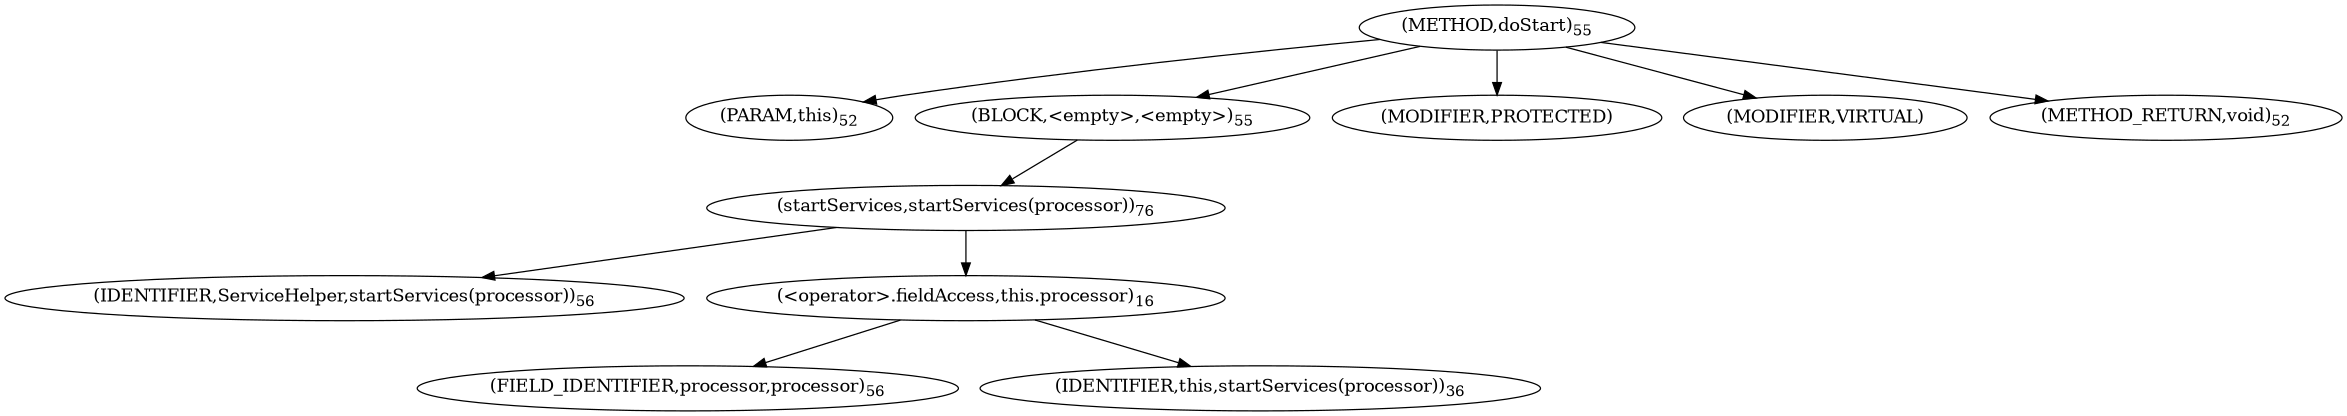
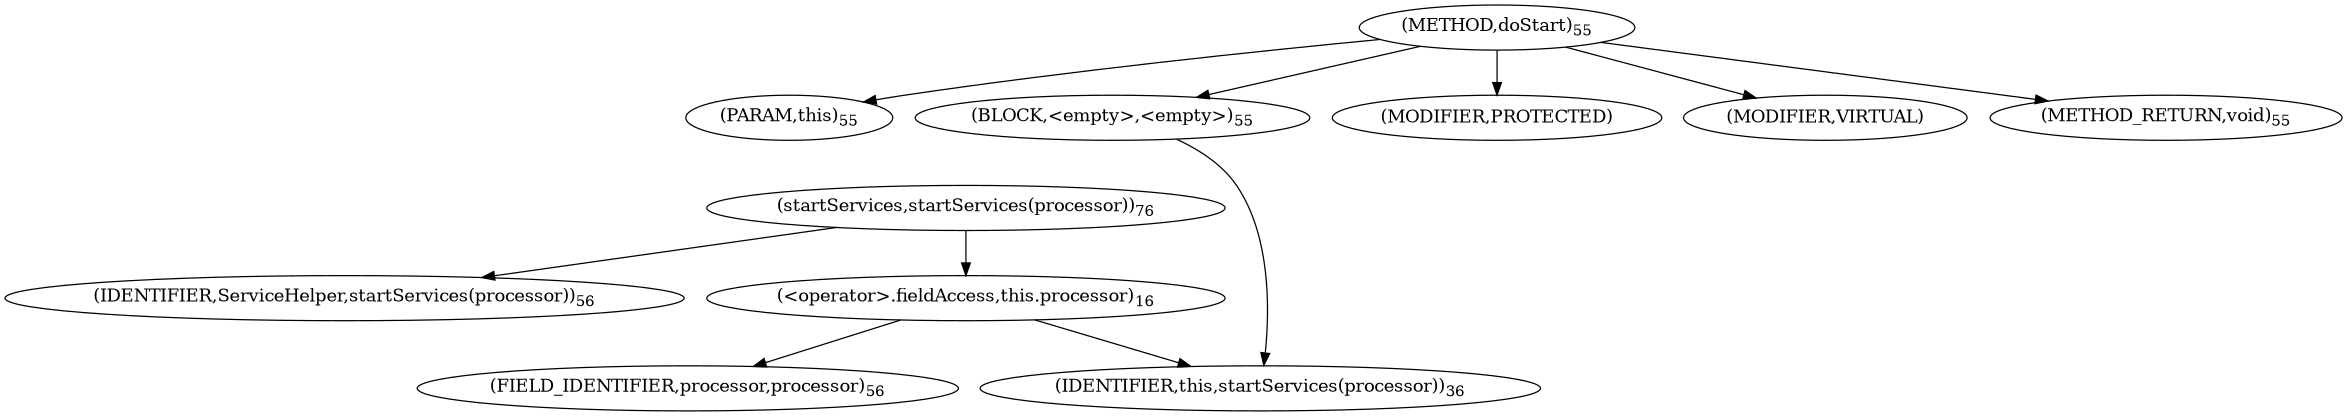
(849, 116) -> (849, 116)
(2281, 116) -> (2281, 116)
(1045, 159) -> (1257, 229)
